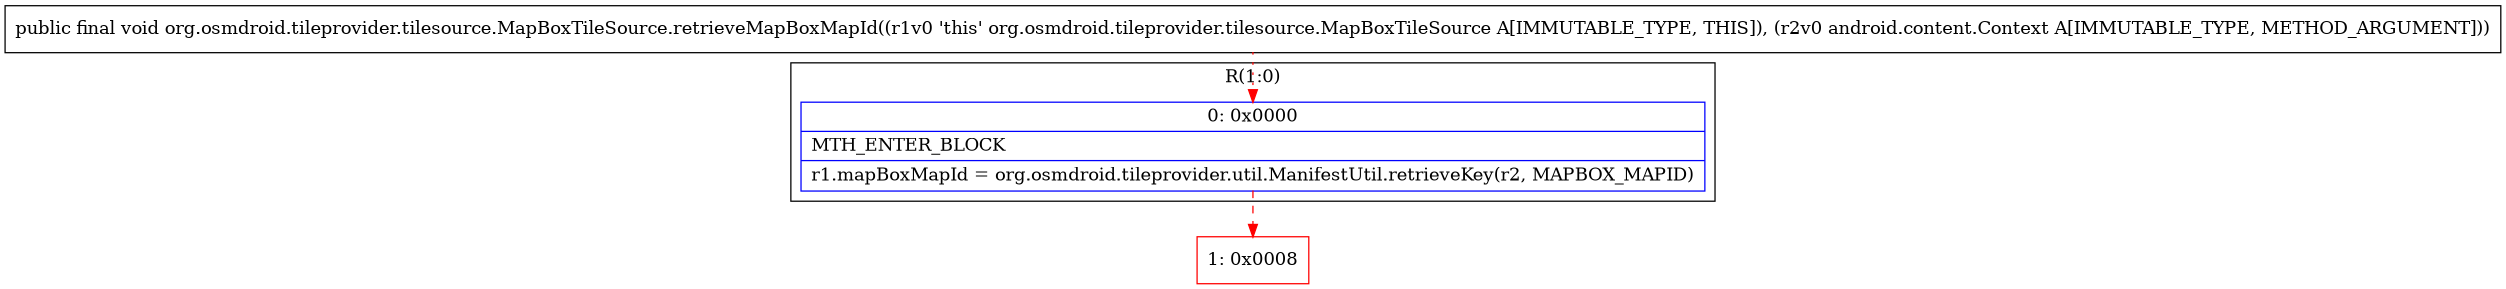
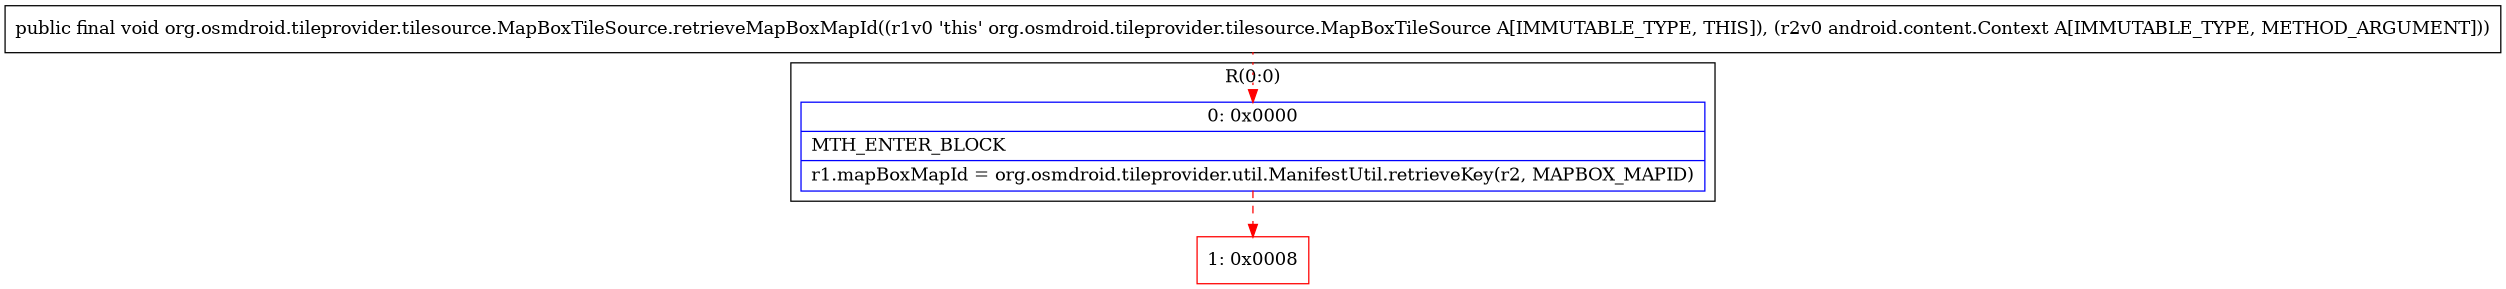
(1253, 77) -> (1253, 77)
